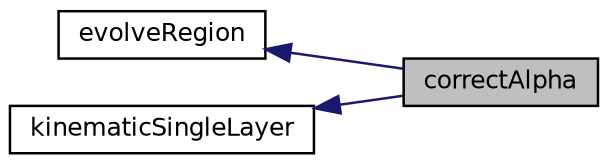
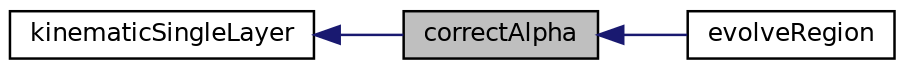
(347, 61) -> (655, 35)
